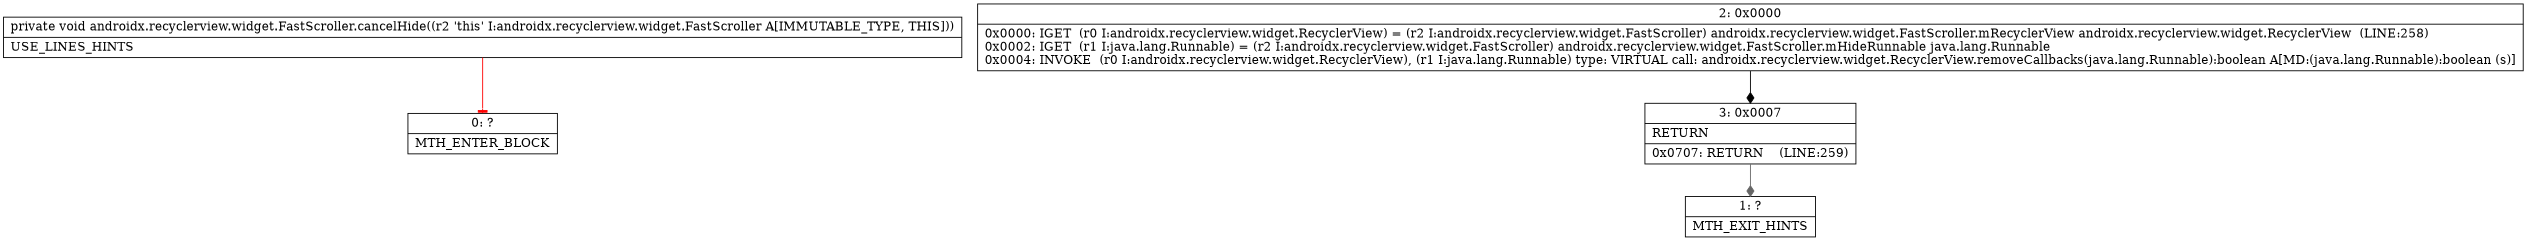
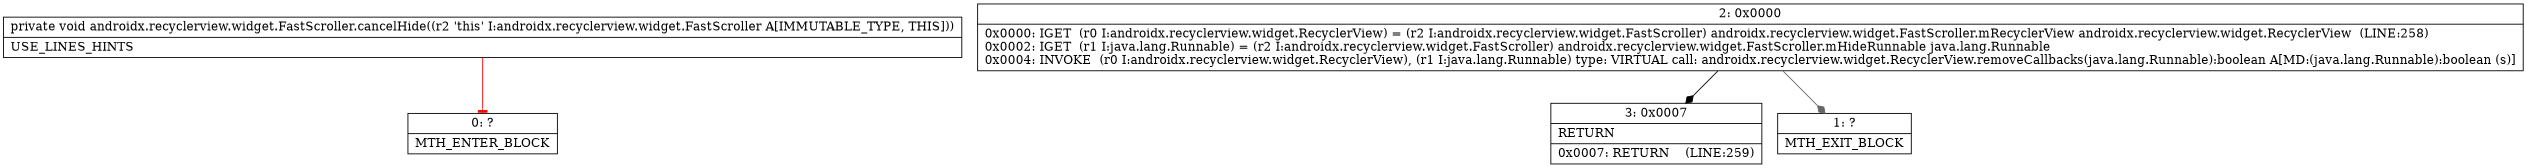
(1750, 153) -> (1656, 153)
(1750, 175) -> (1800, 88)
(1750, 226) -> (1844, 143)
